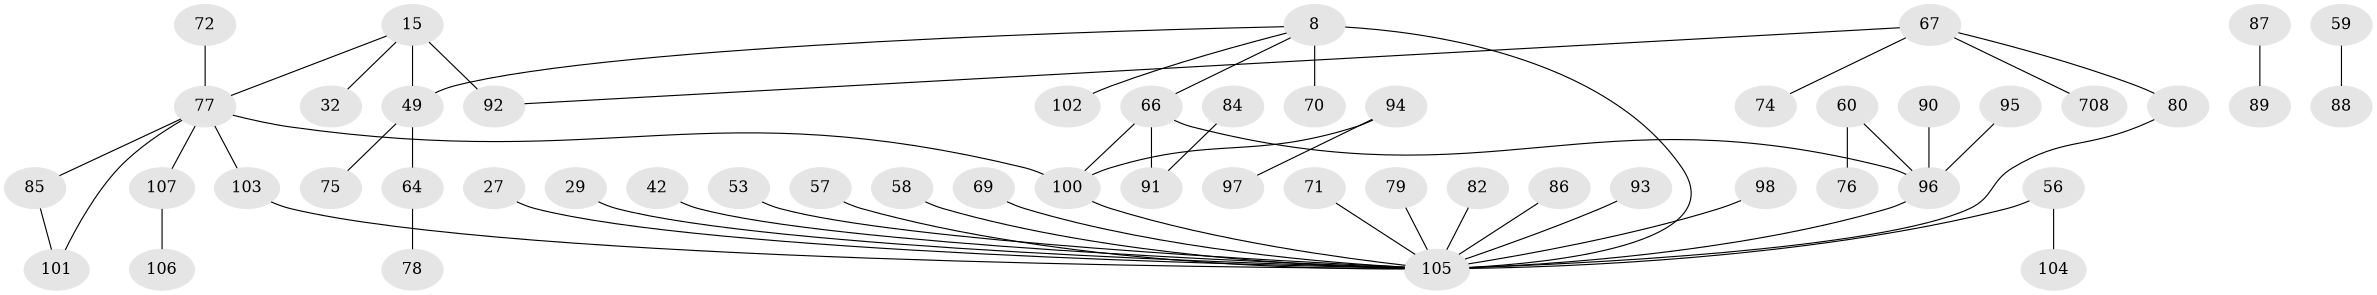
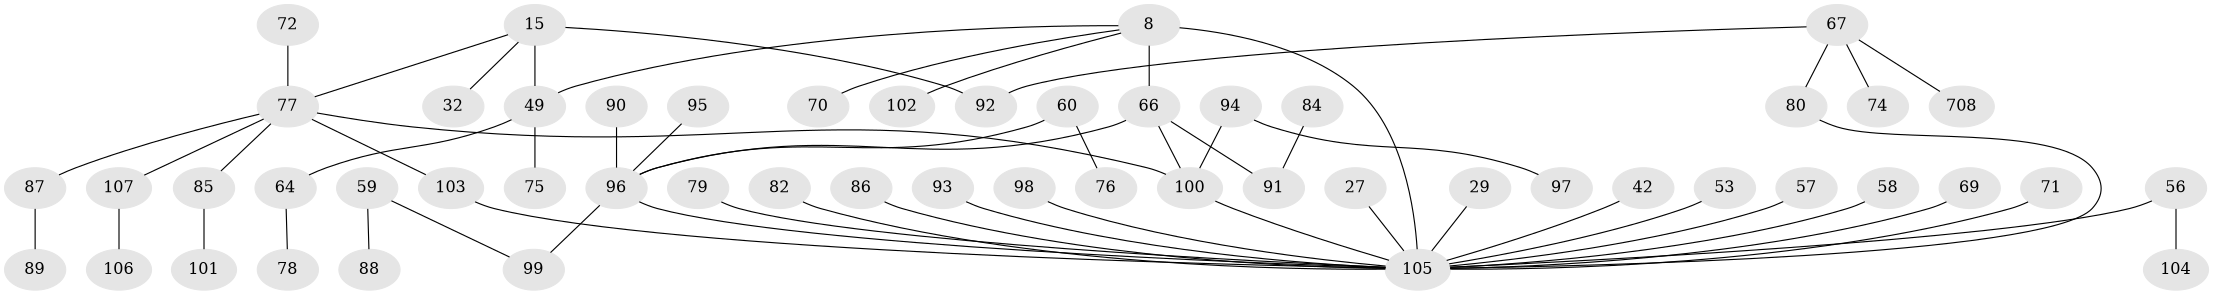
(113, 175) -> (158, 141)
none -> (534, 270)
